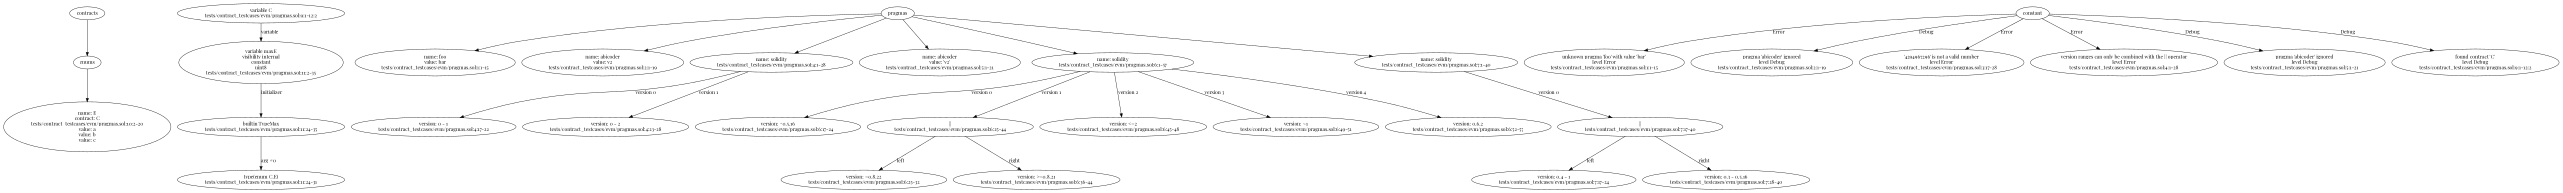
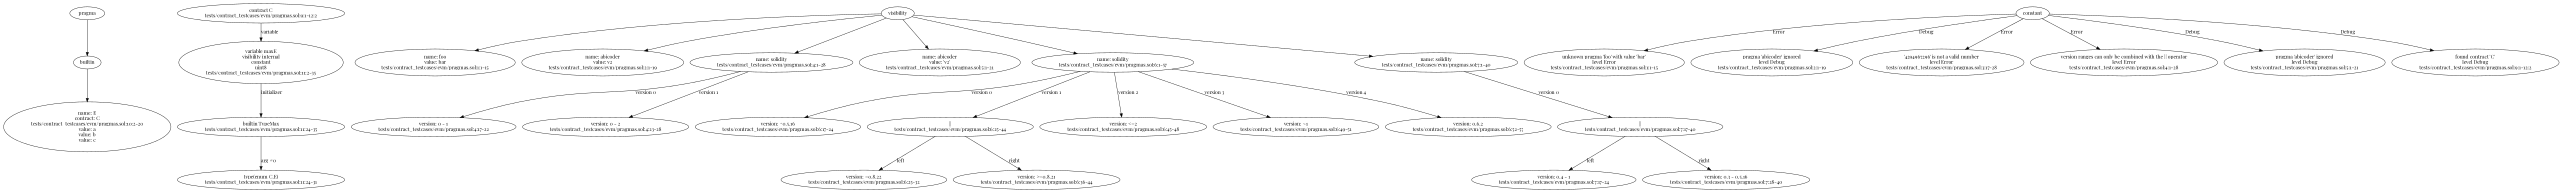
(87, 13) -> (87, 13)
(261, 13) -> (261, 13)
(898, 13) -> (898, 13)
(87, 62) -> (87, 62)
